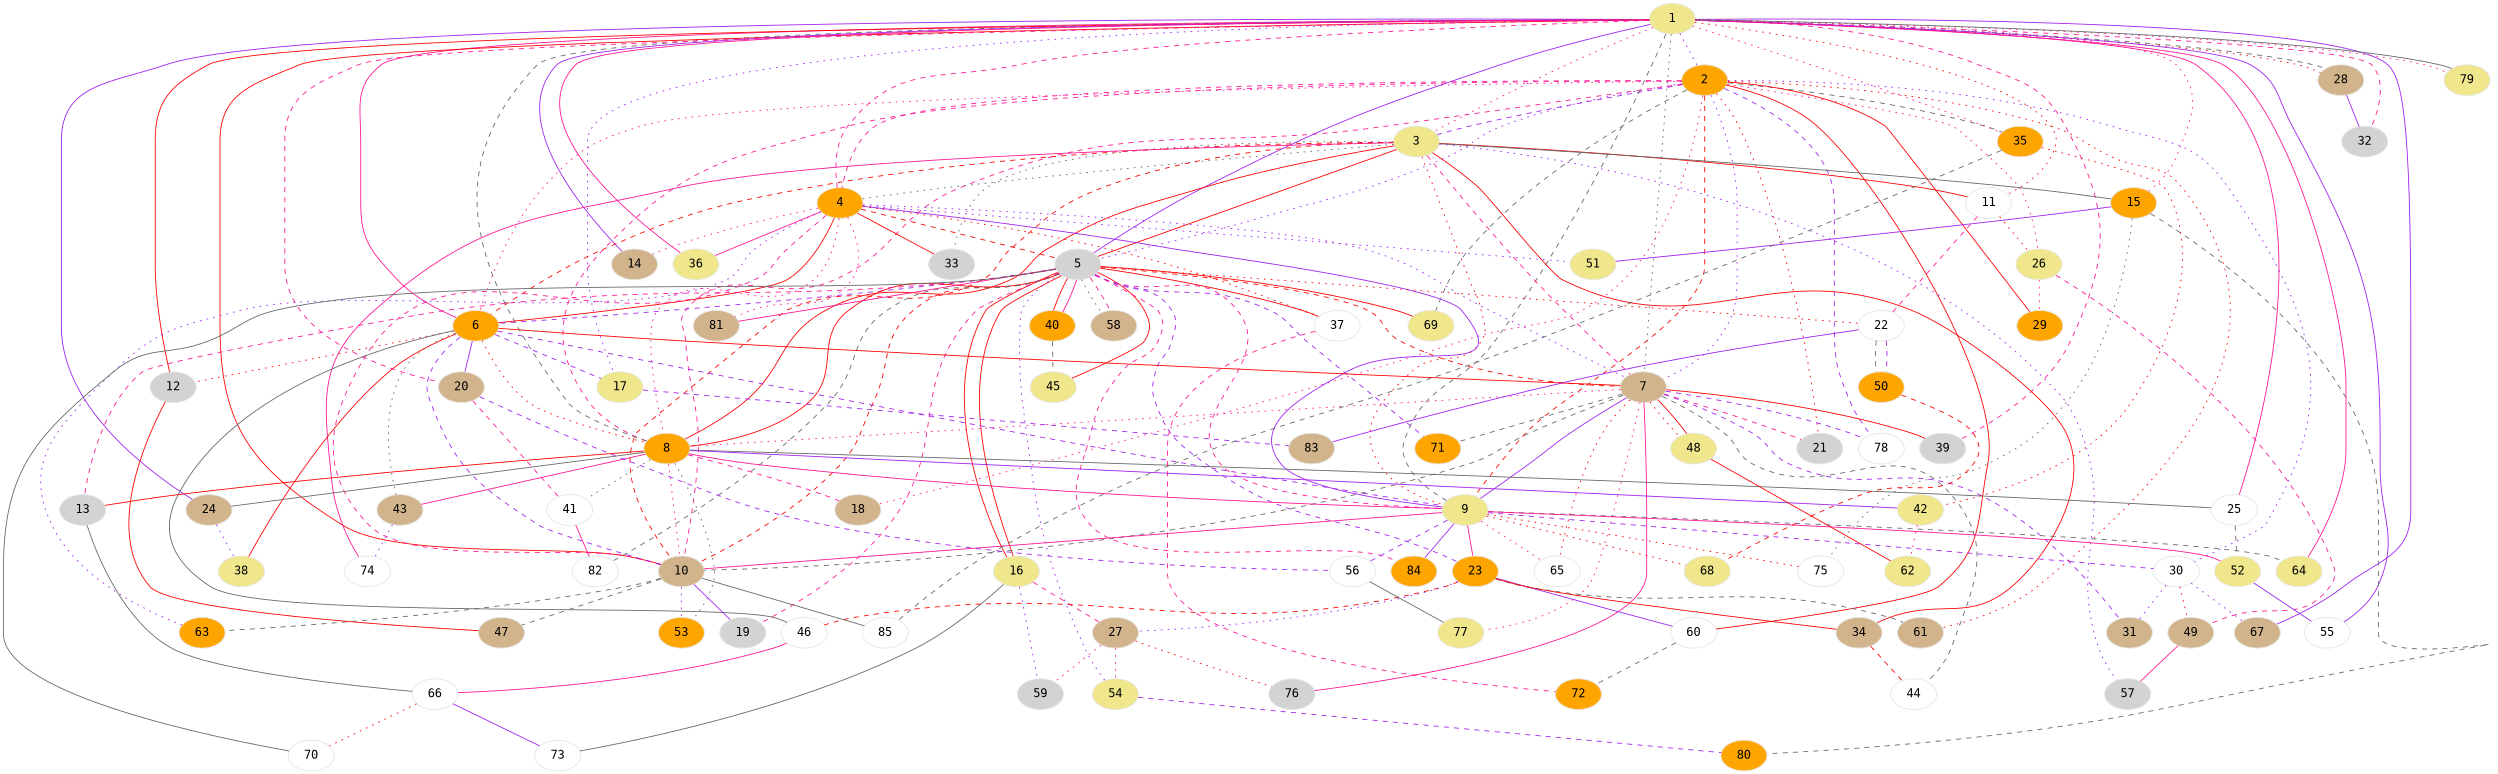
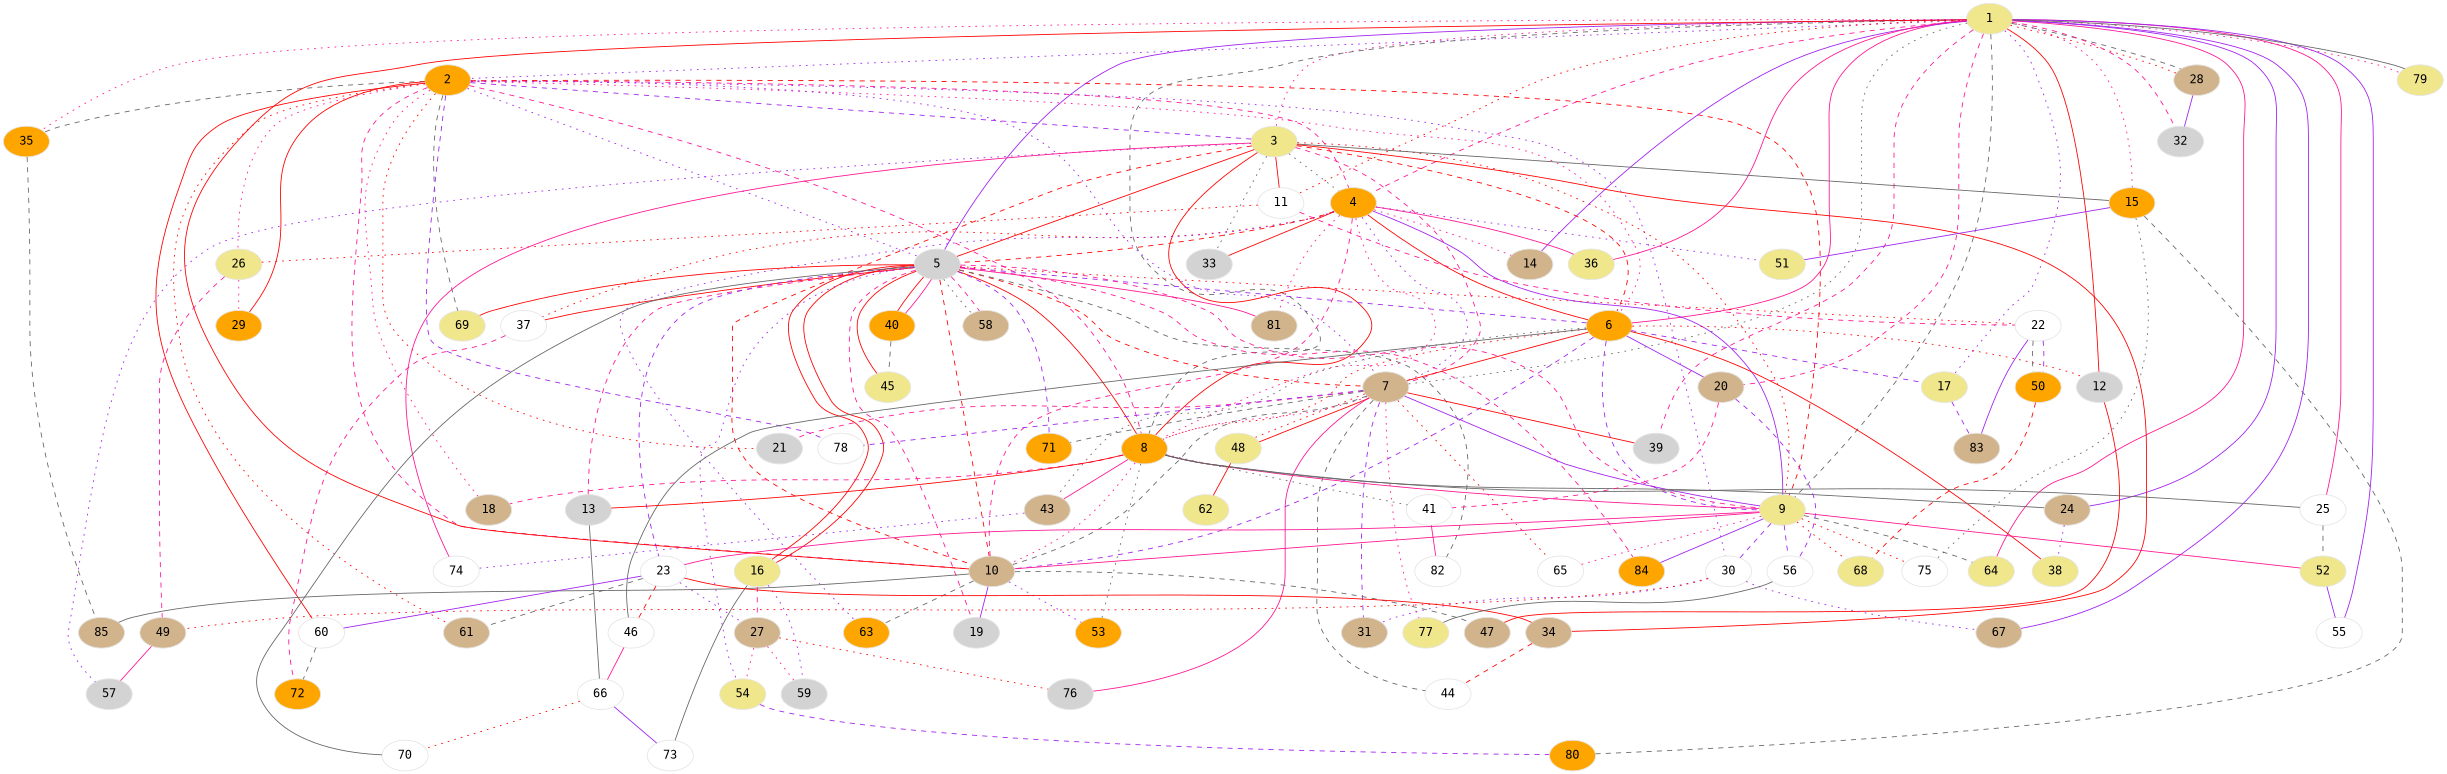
(1920, 510) -> none
(1475, 571) -> (663, 571)
(885, 633) -> (101, 633)
